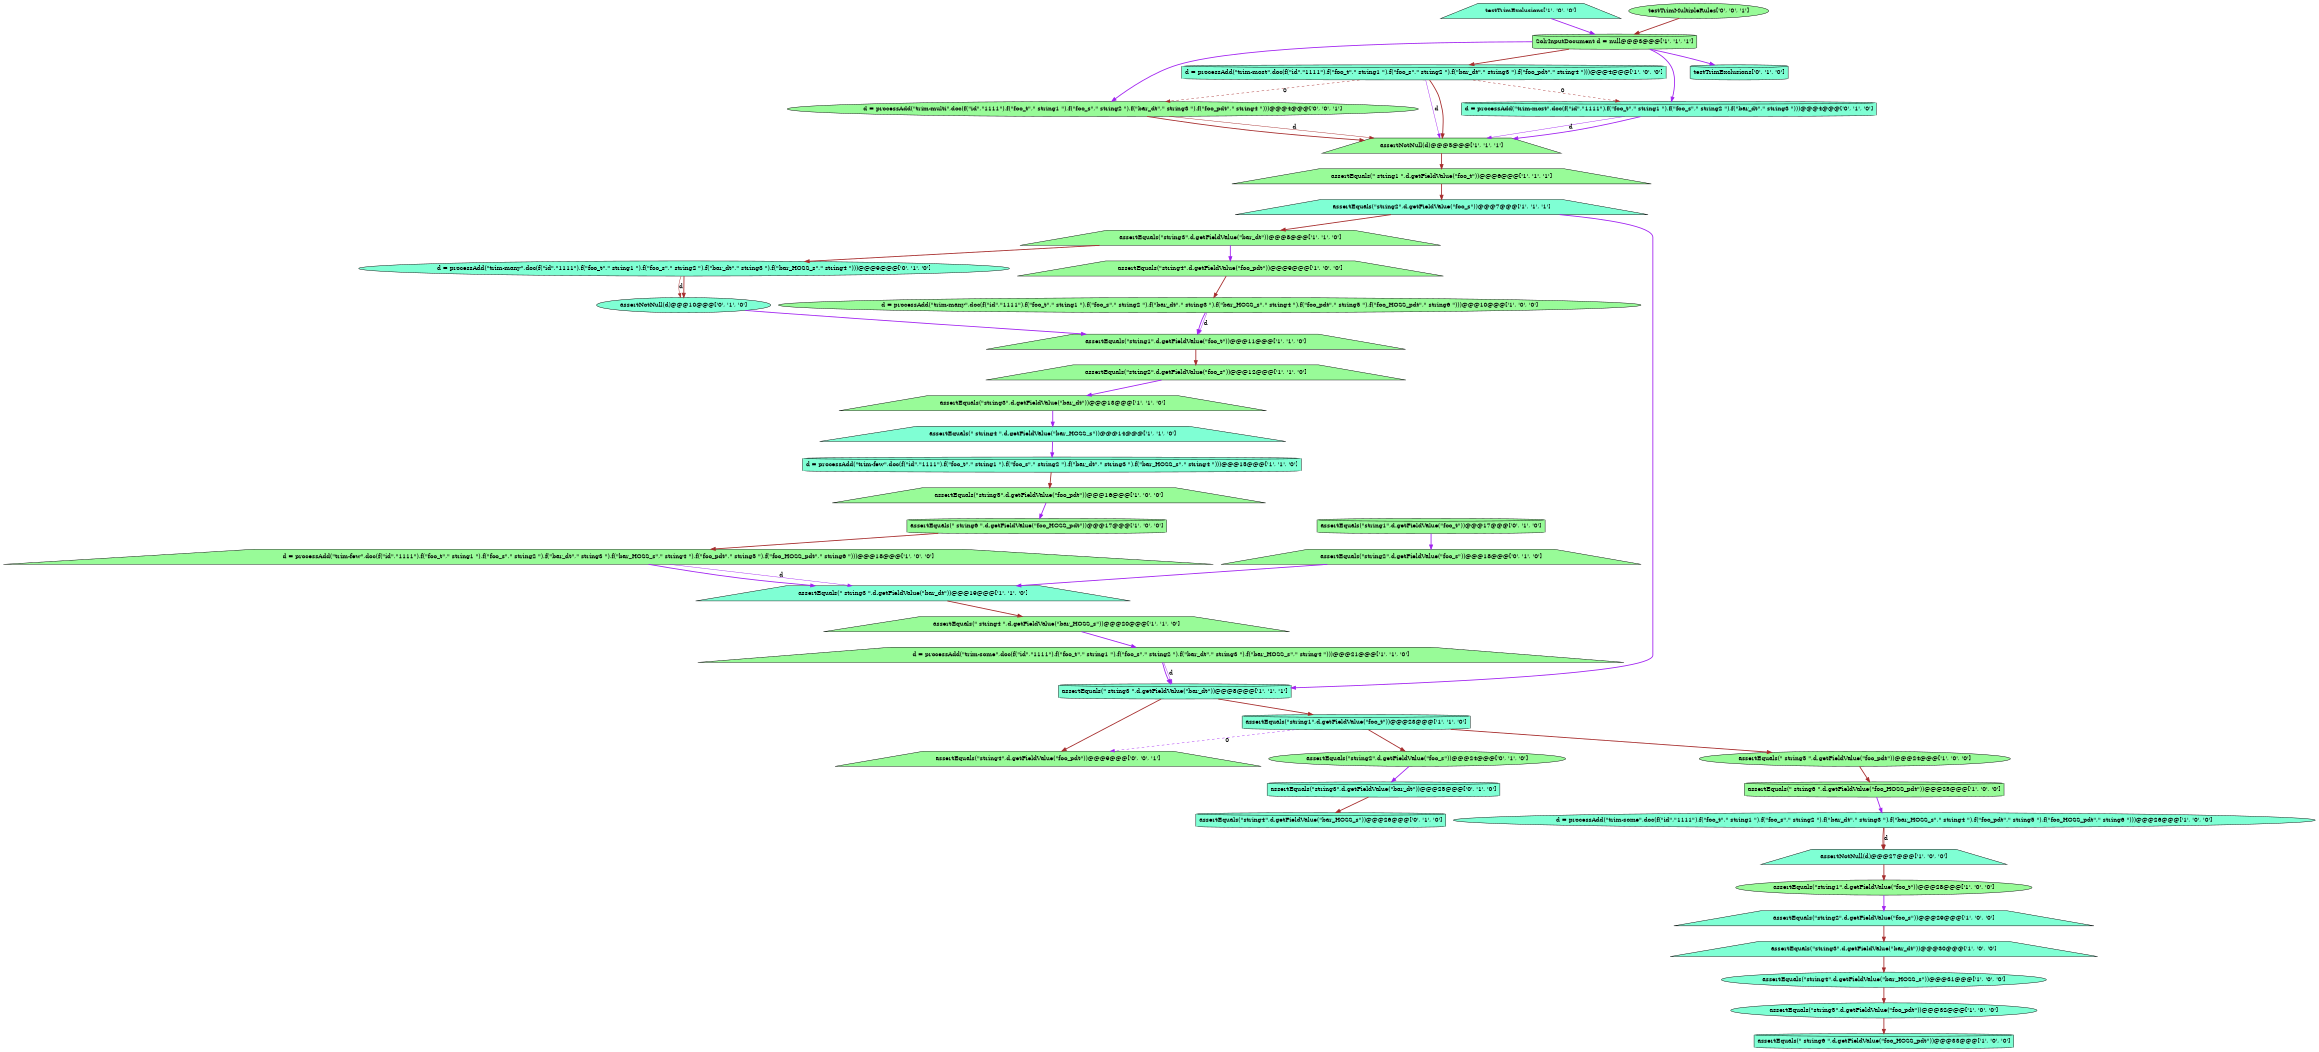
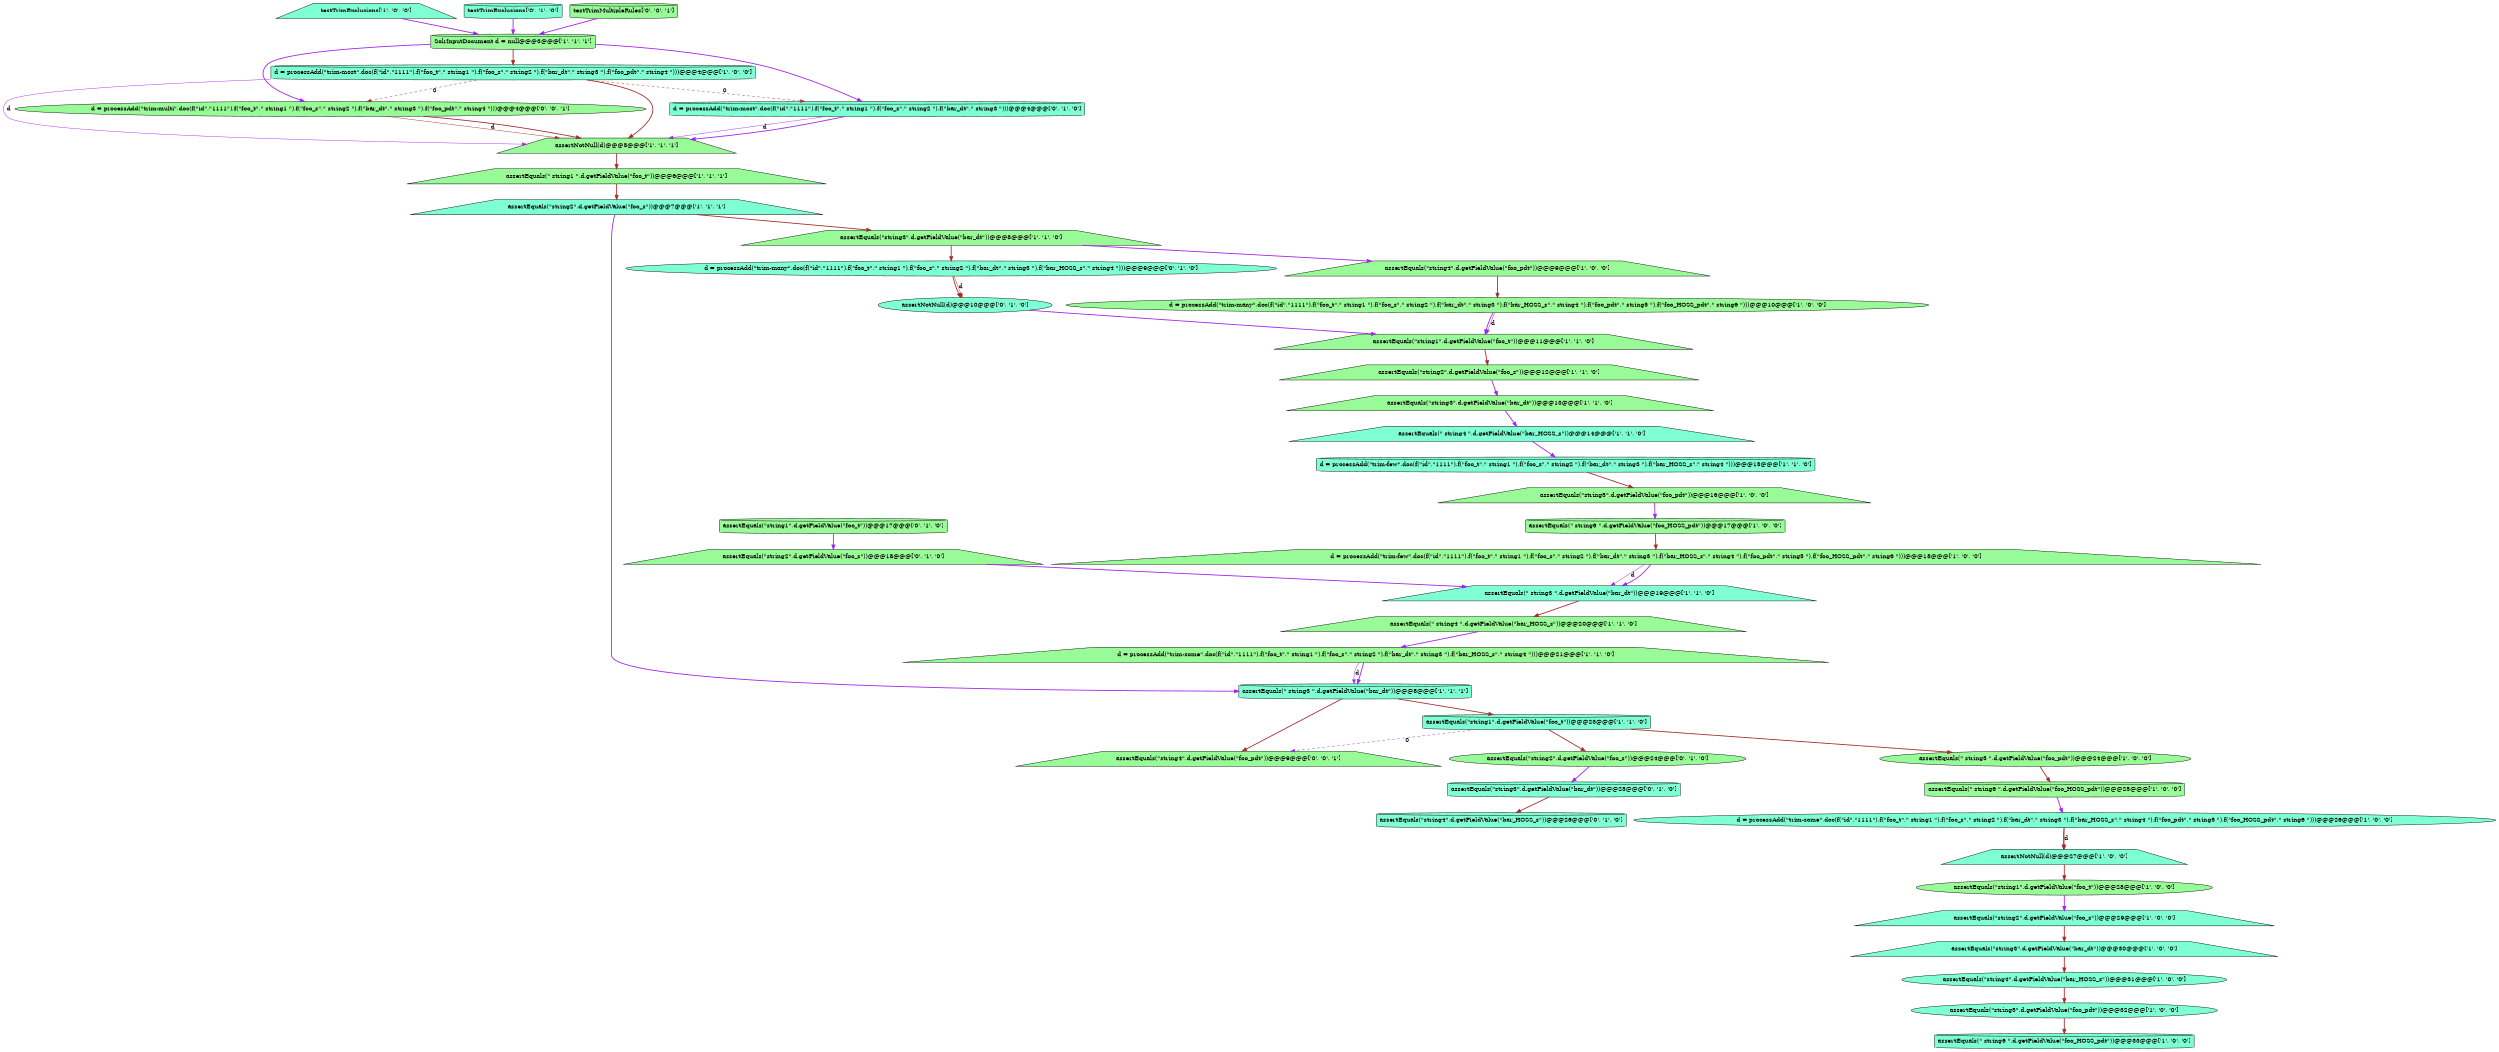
(1699, 11) -> (624, 11)
(1659, 25) -> (571, 26)
(1680, 56) -> (513, 24)
